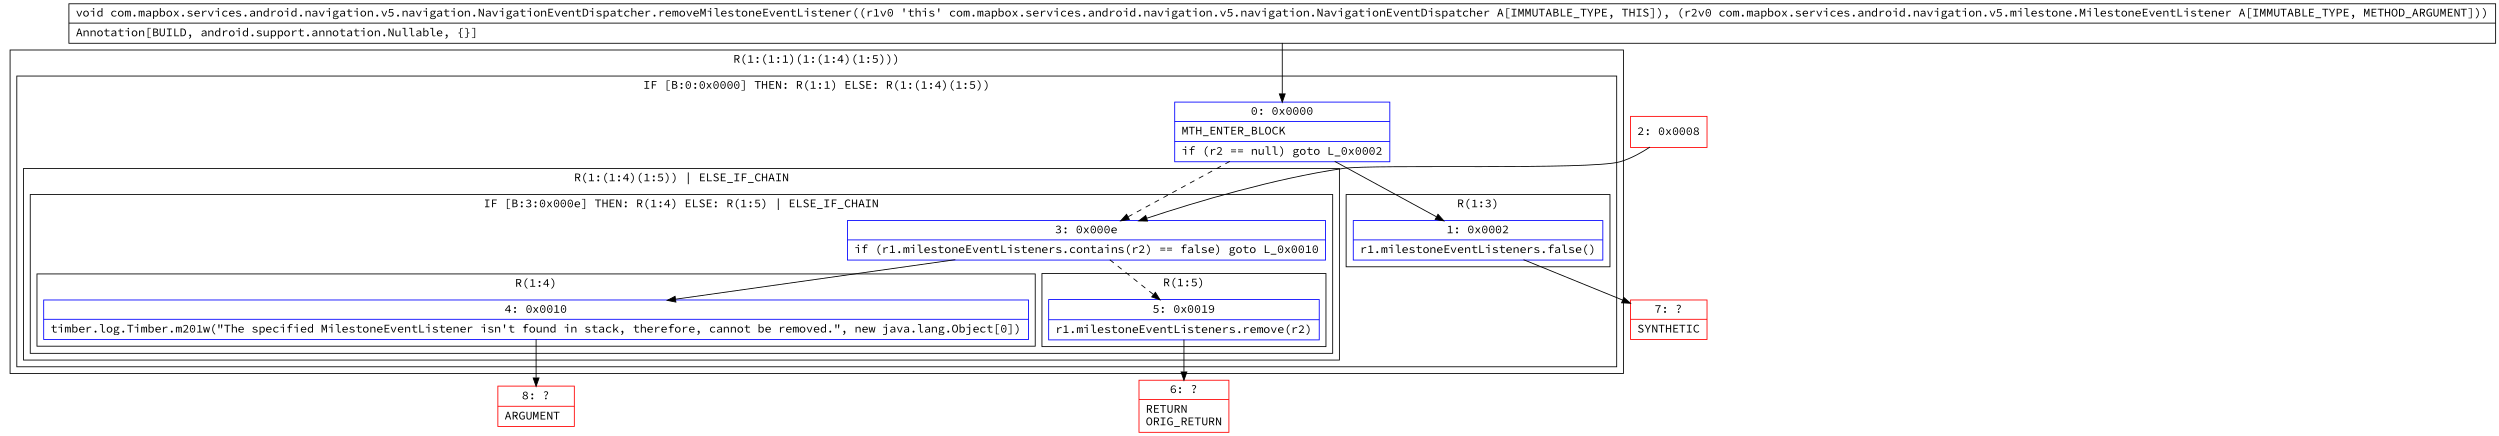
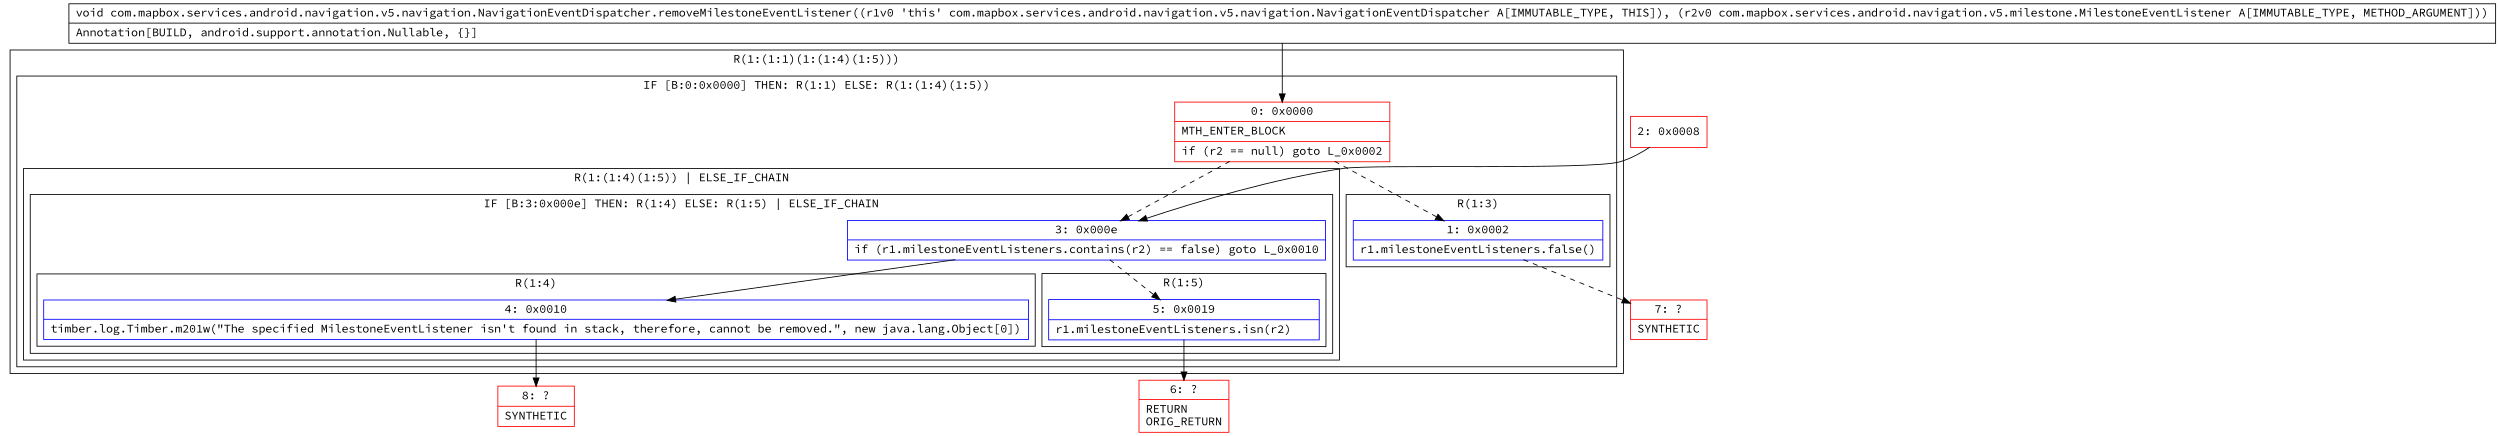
(1282, 132) -> (1282, 132)
(1385, 189) -> (1385, 189)
(1573, 280) -> (1573, 280)
(1184, 329) -> (1173, 329)
(533, 416) -> (536, 416)
